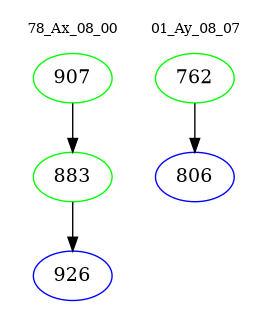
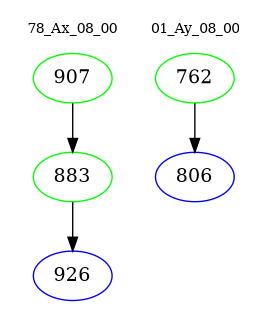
(196, 30) -> (196, 30)
